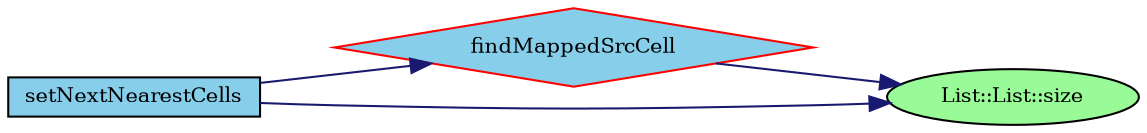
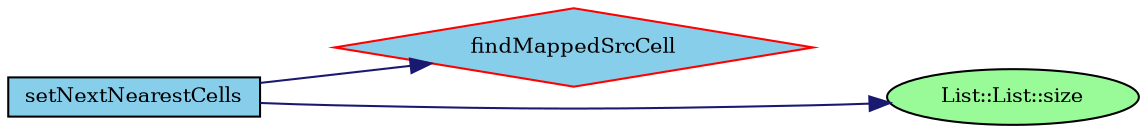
(798, 73) -> none
